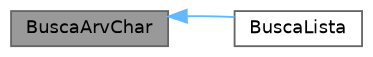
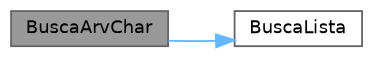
(211, 16) -> (192, 41)
